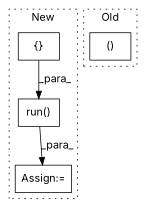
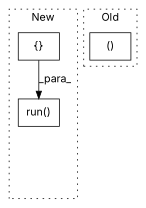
(43, 179) -> none
